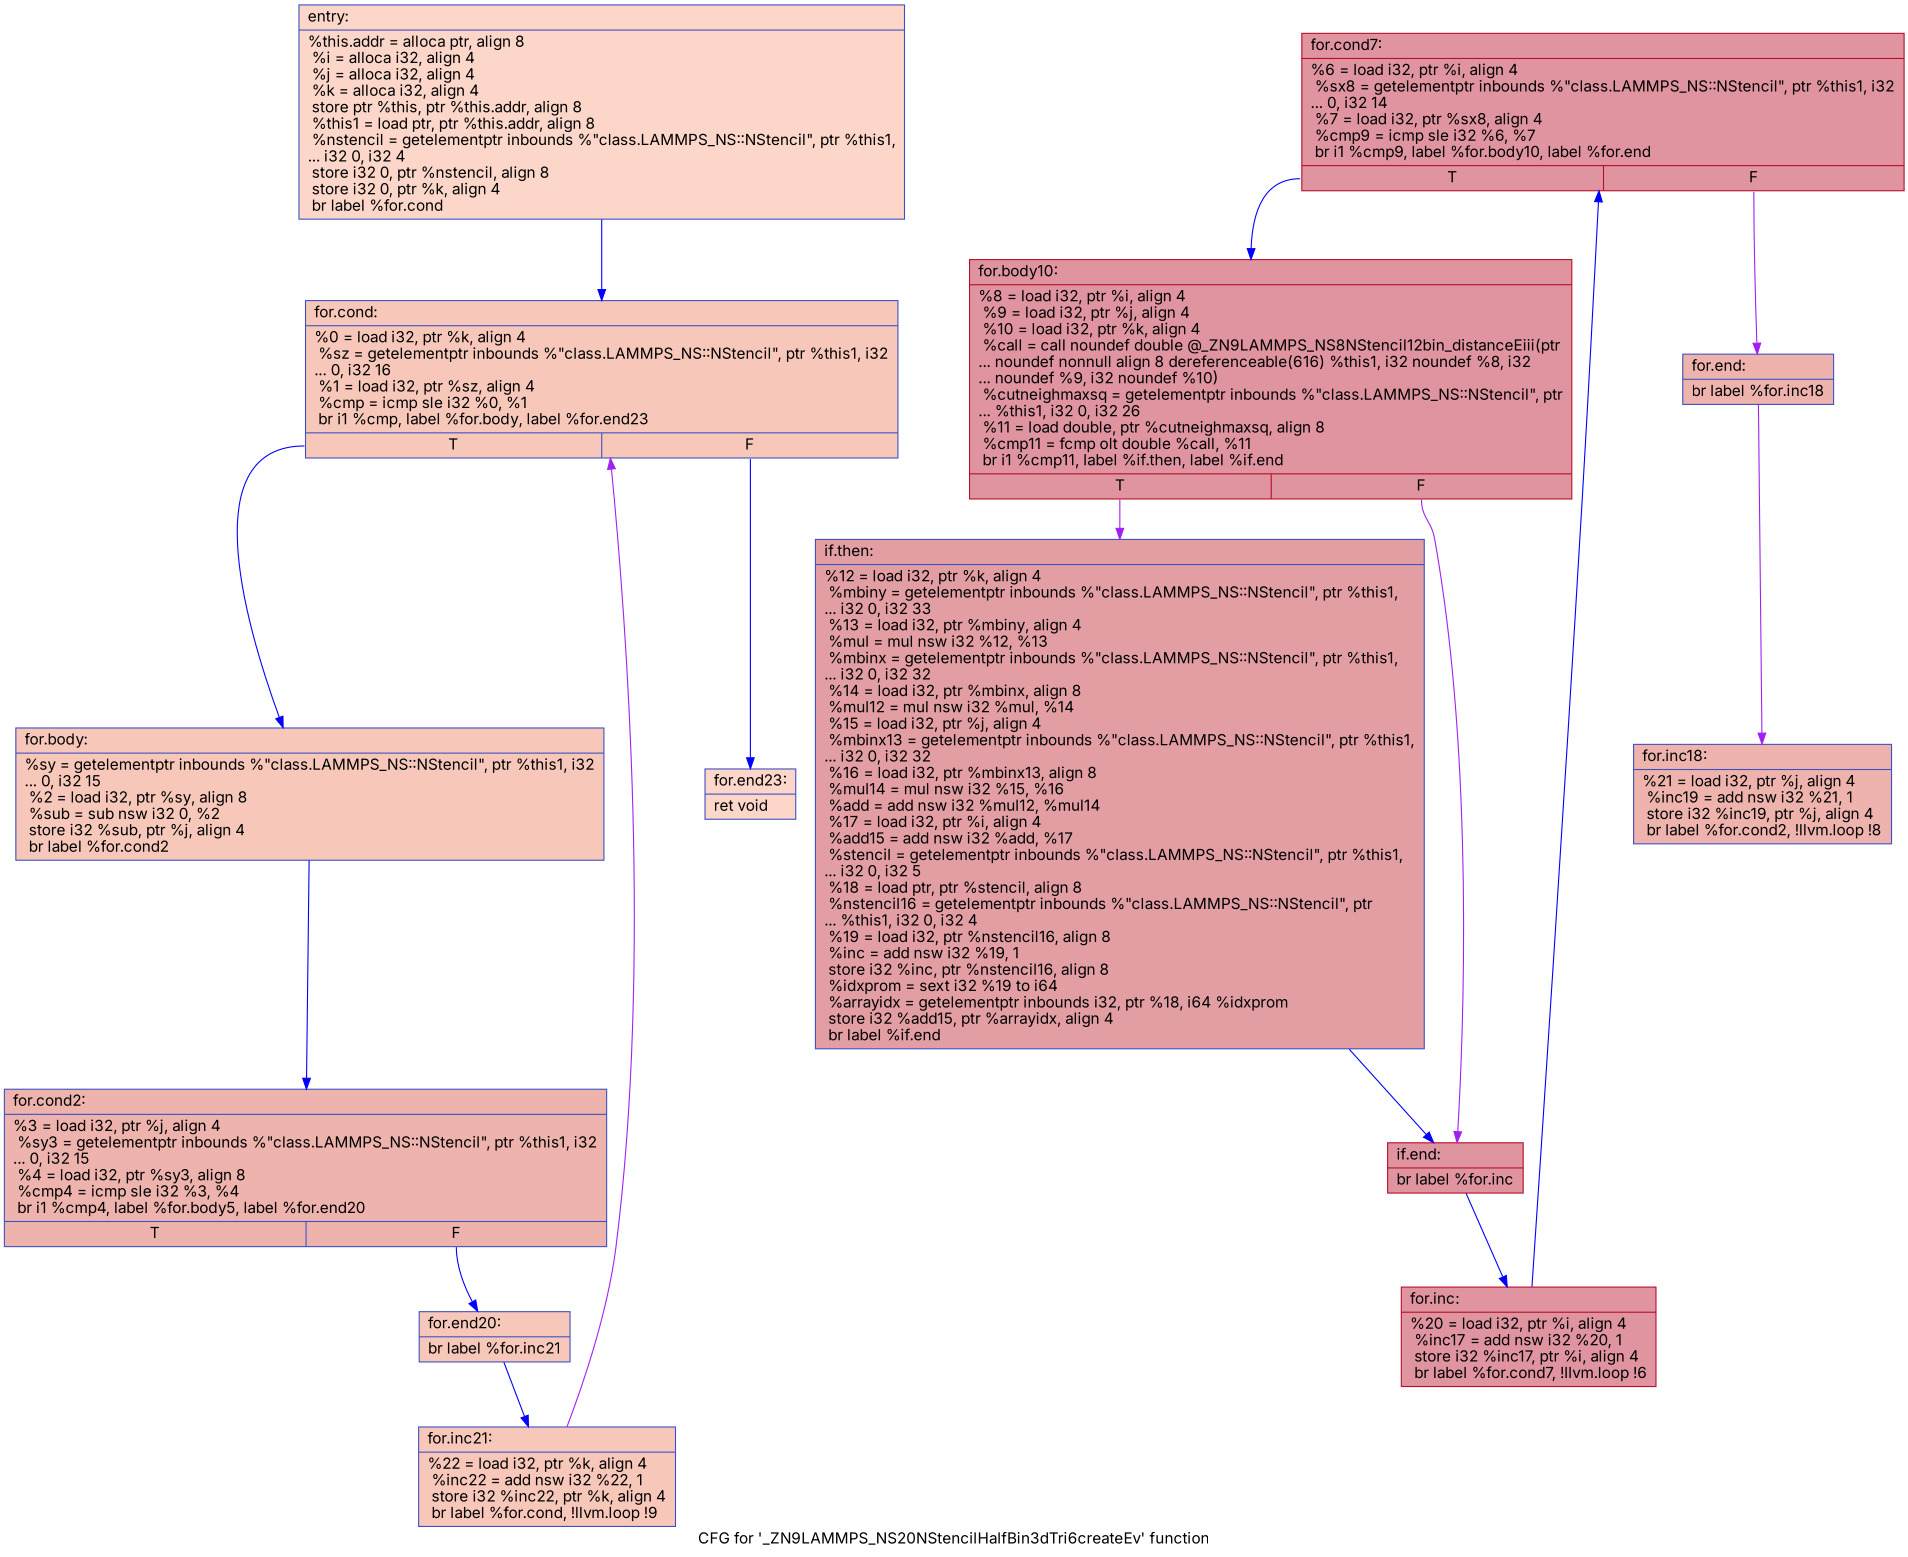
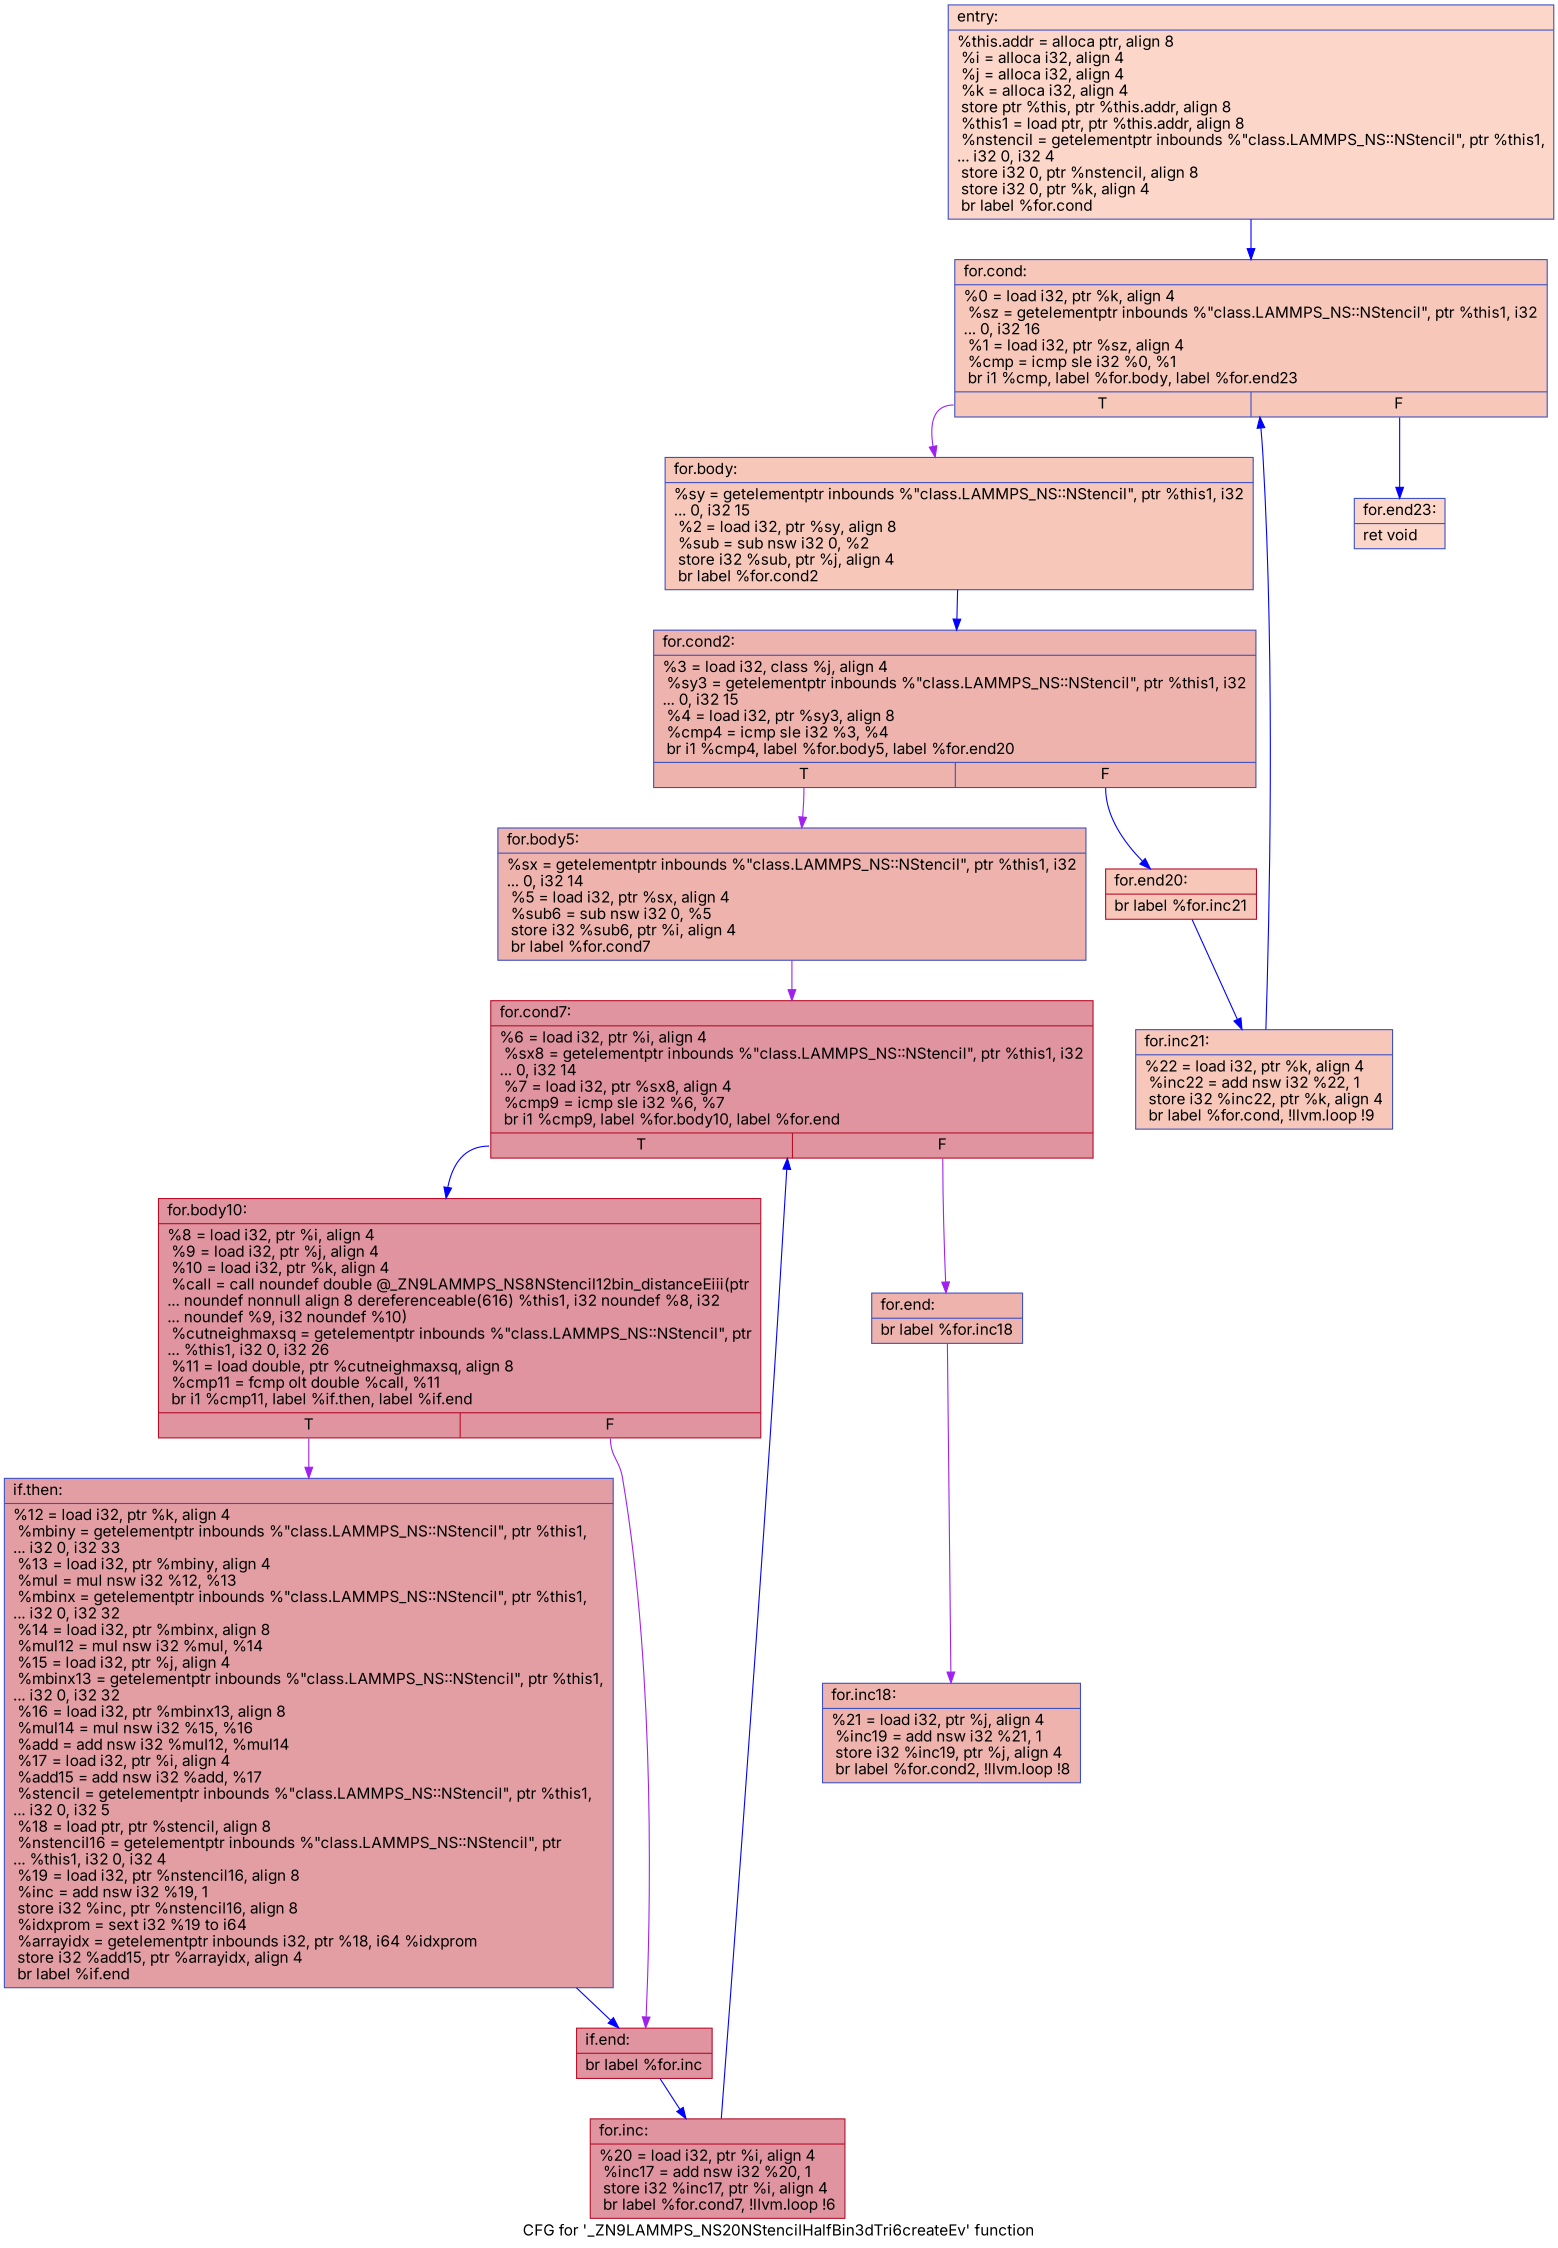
(240, 566) -> (934, 420)
none -> (792, 894)
(634, 951) -> (1270, 729)
(117, 1126) -> (776, 667)
(495, 1337) -> (1181, 894)
